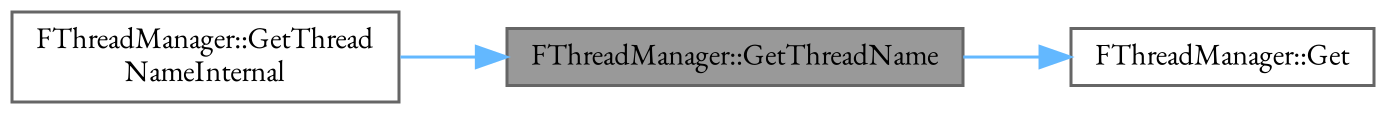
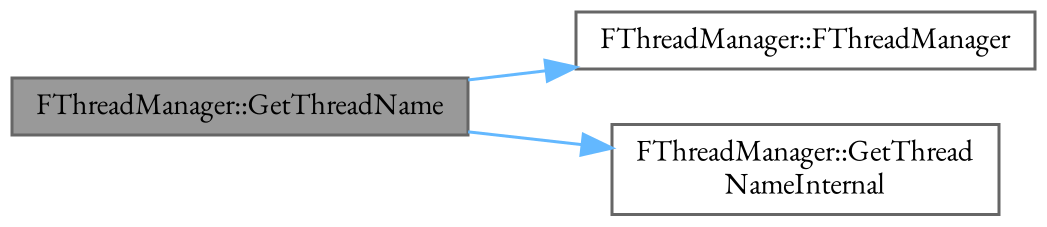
(438, 57) -> (525, 138)
(1222, 57) -> (806, 40)
